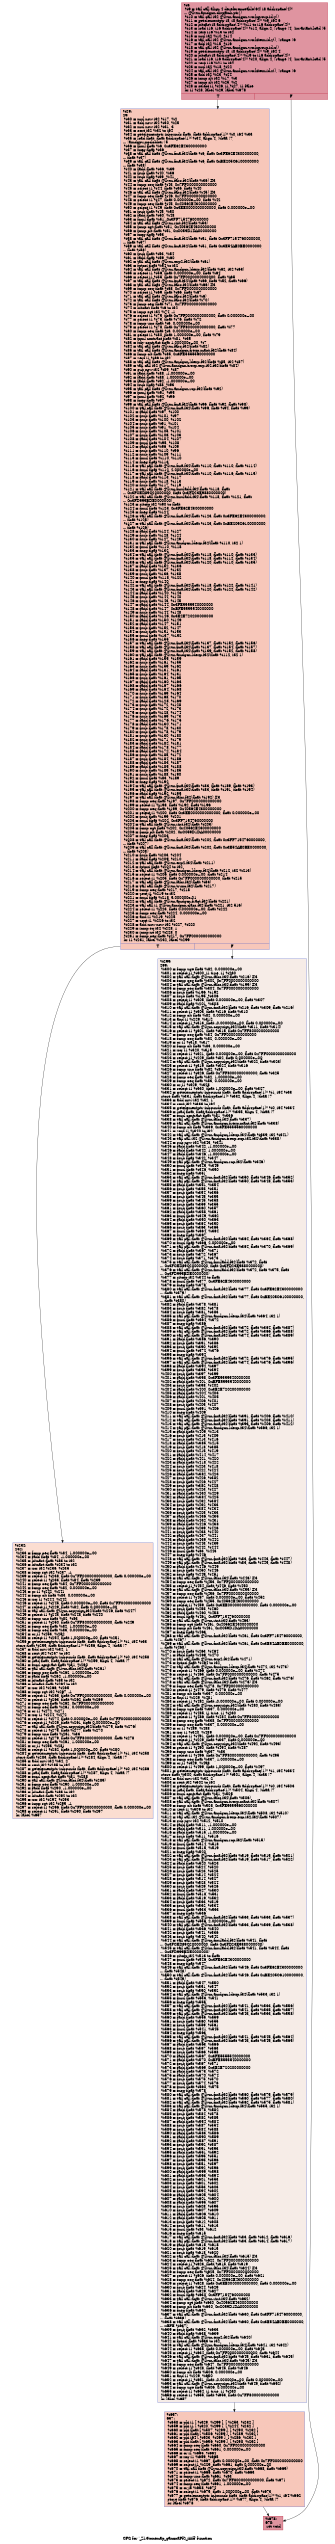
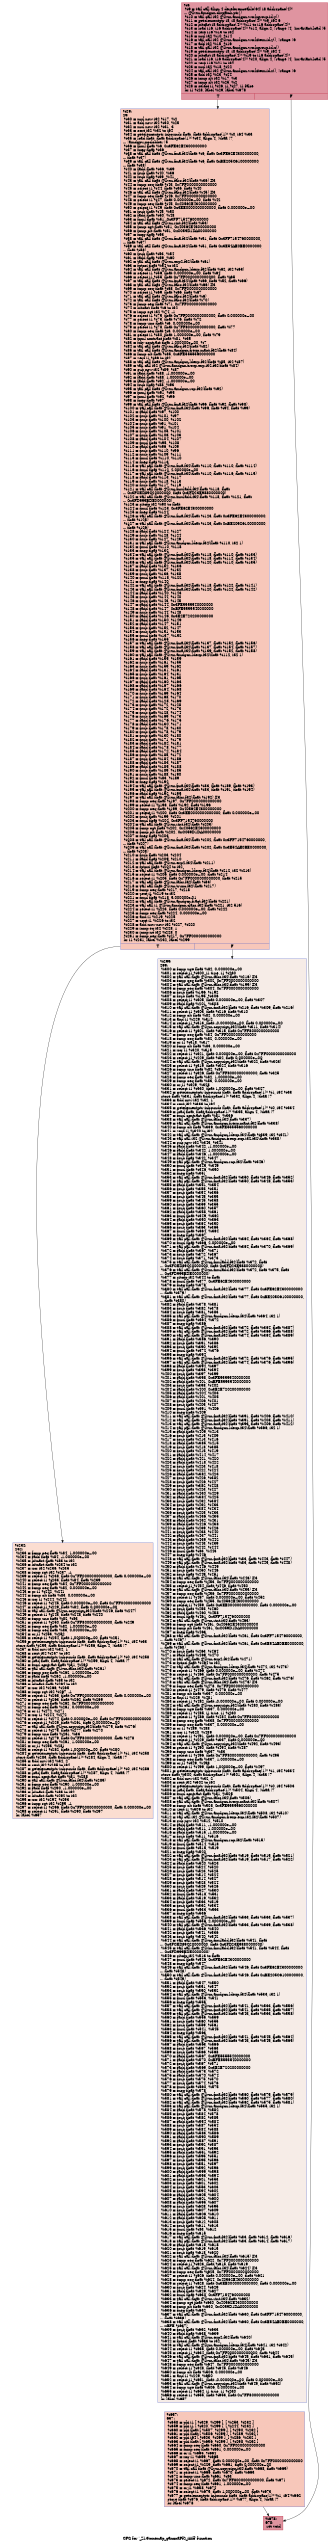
(234, 2406) -> none
(191, 2488) -> (191, 2488)
